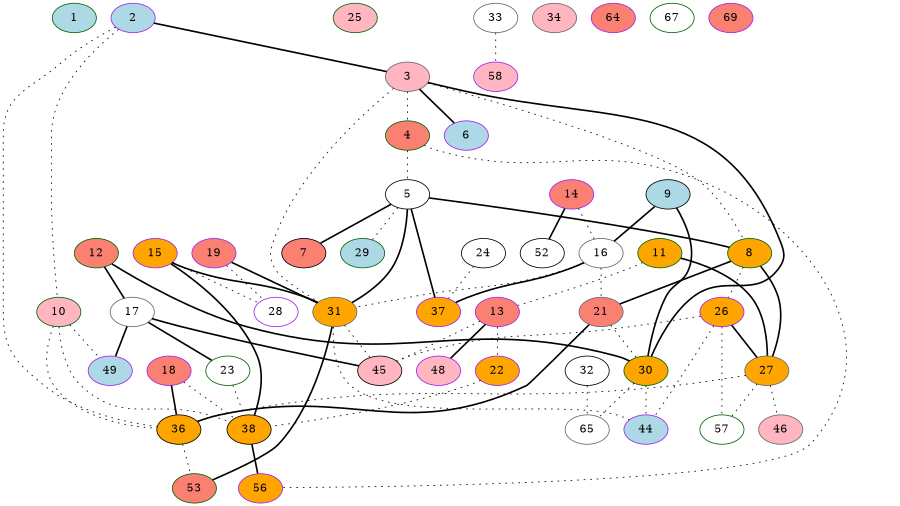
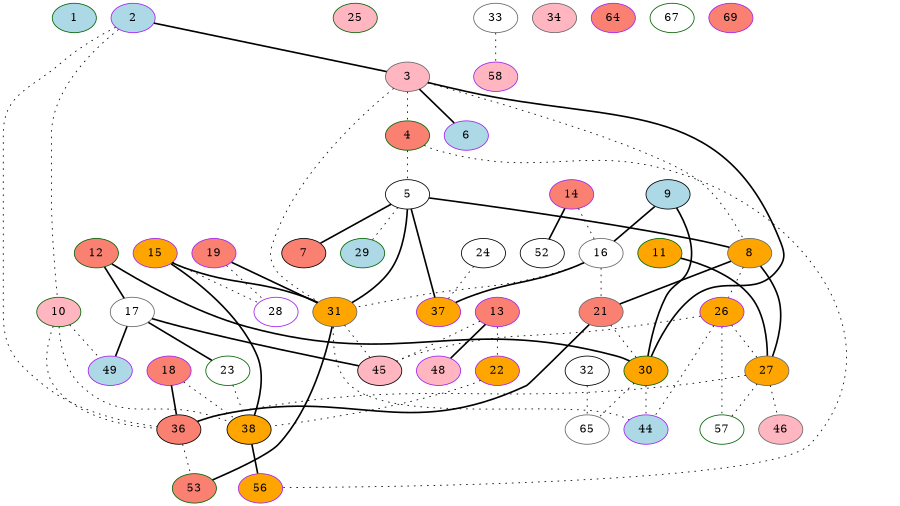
(750, 253) -> (750, 253)
(581, 286) -> none
(744, 341) -> (744, 341)
(179, 430) -> (179, 430)
